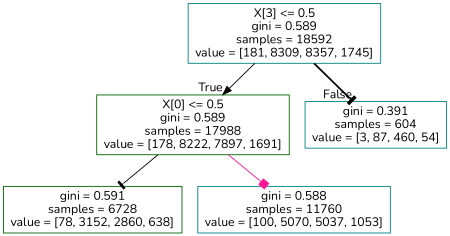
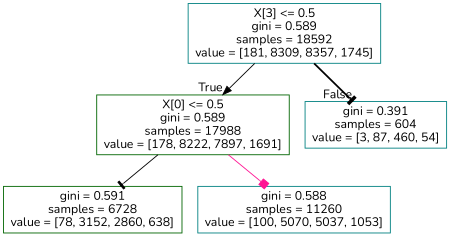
(294, 210) -> (294, 210)
